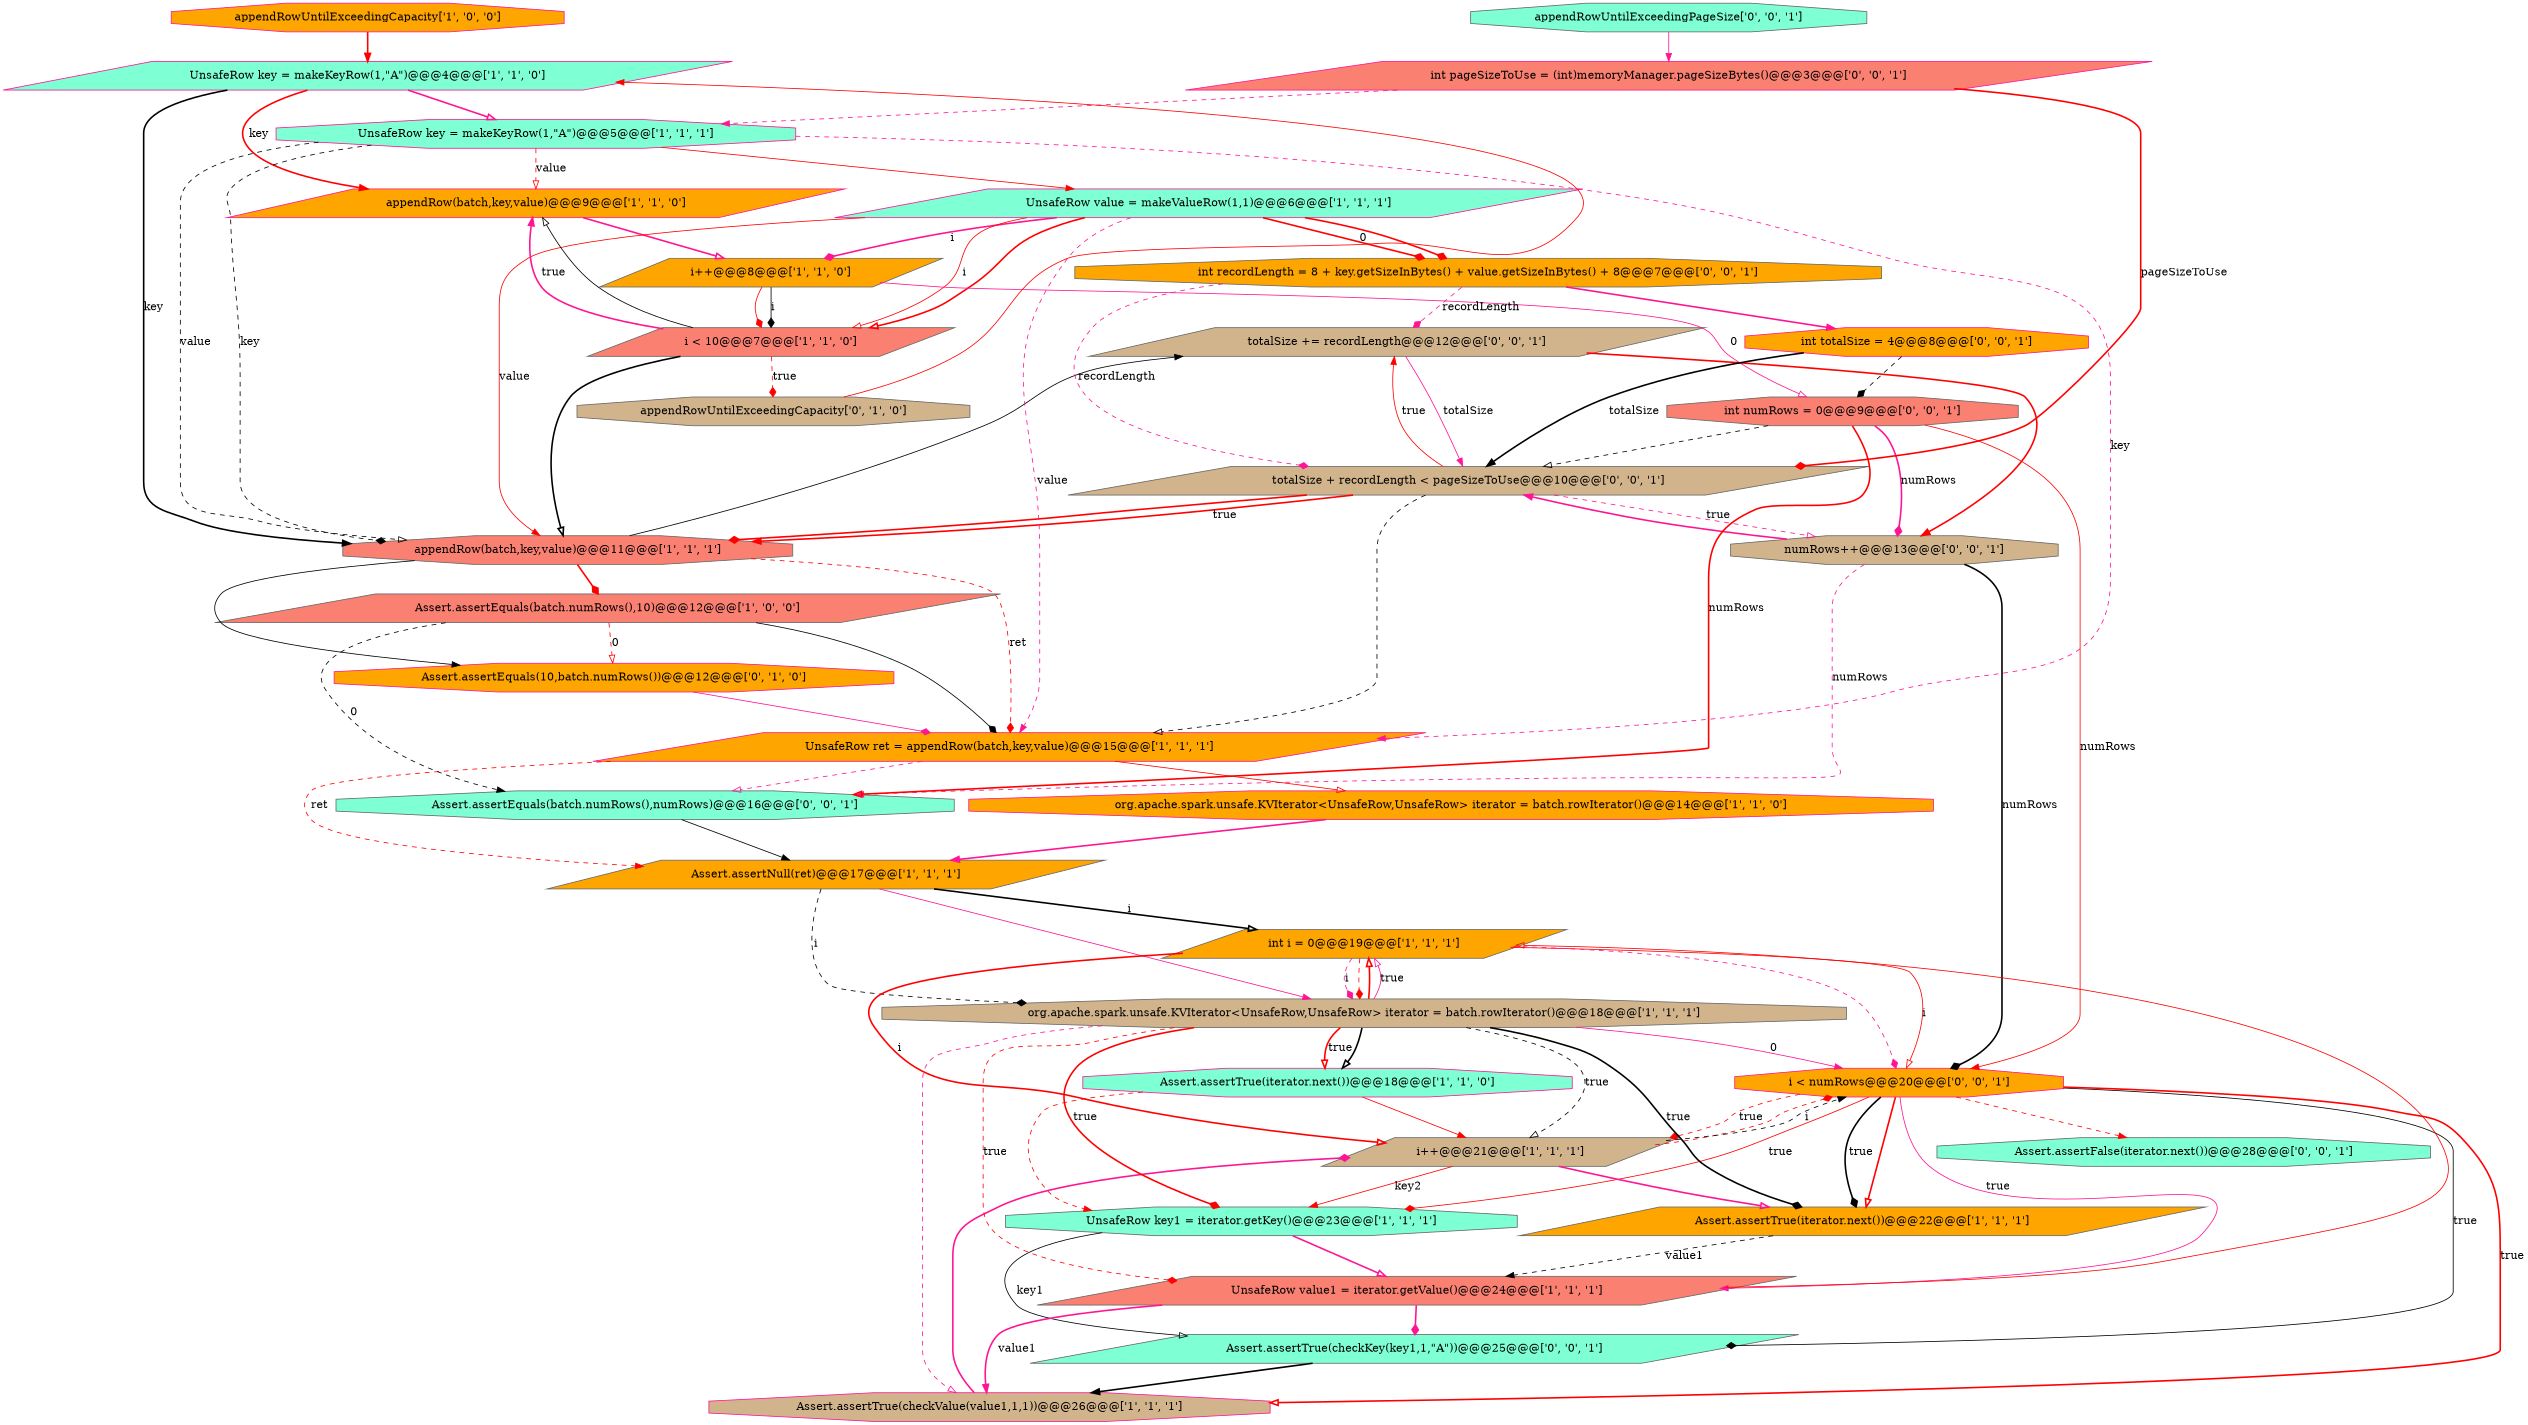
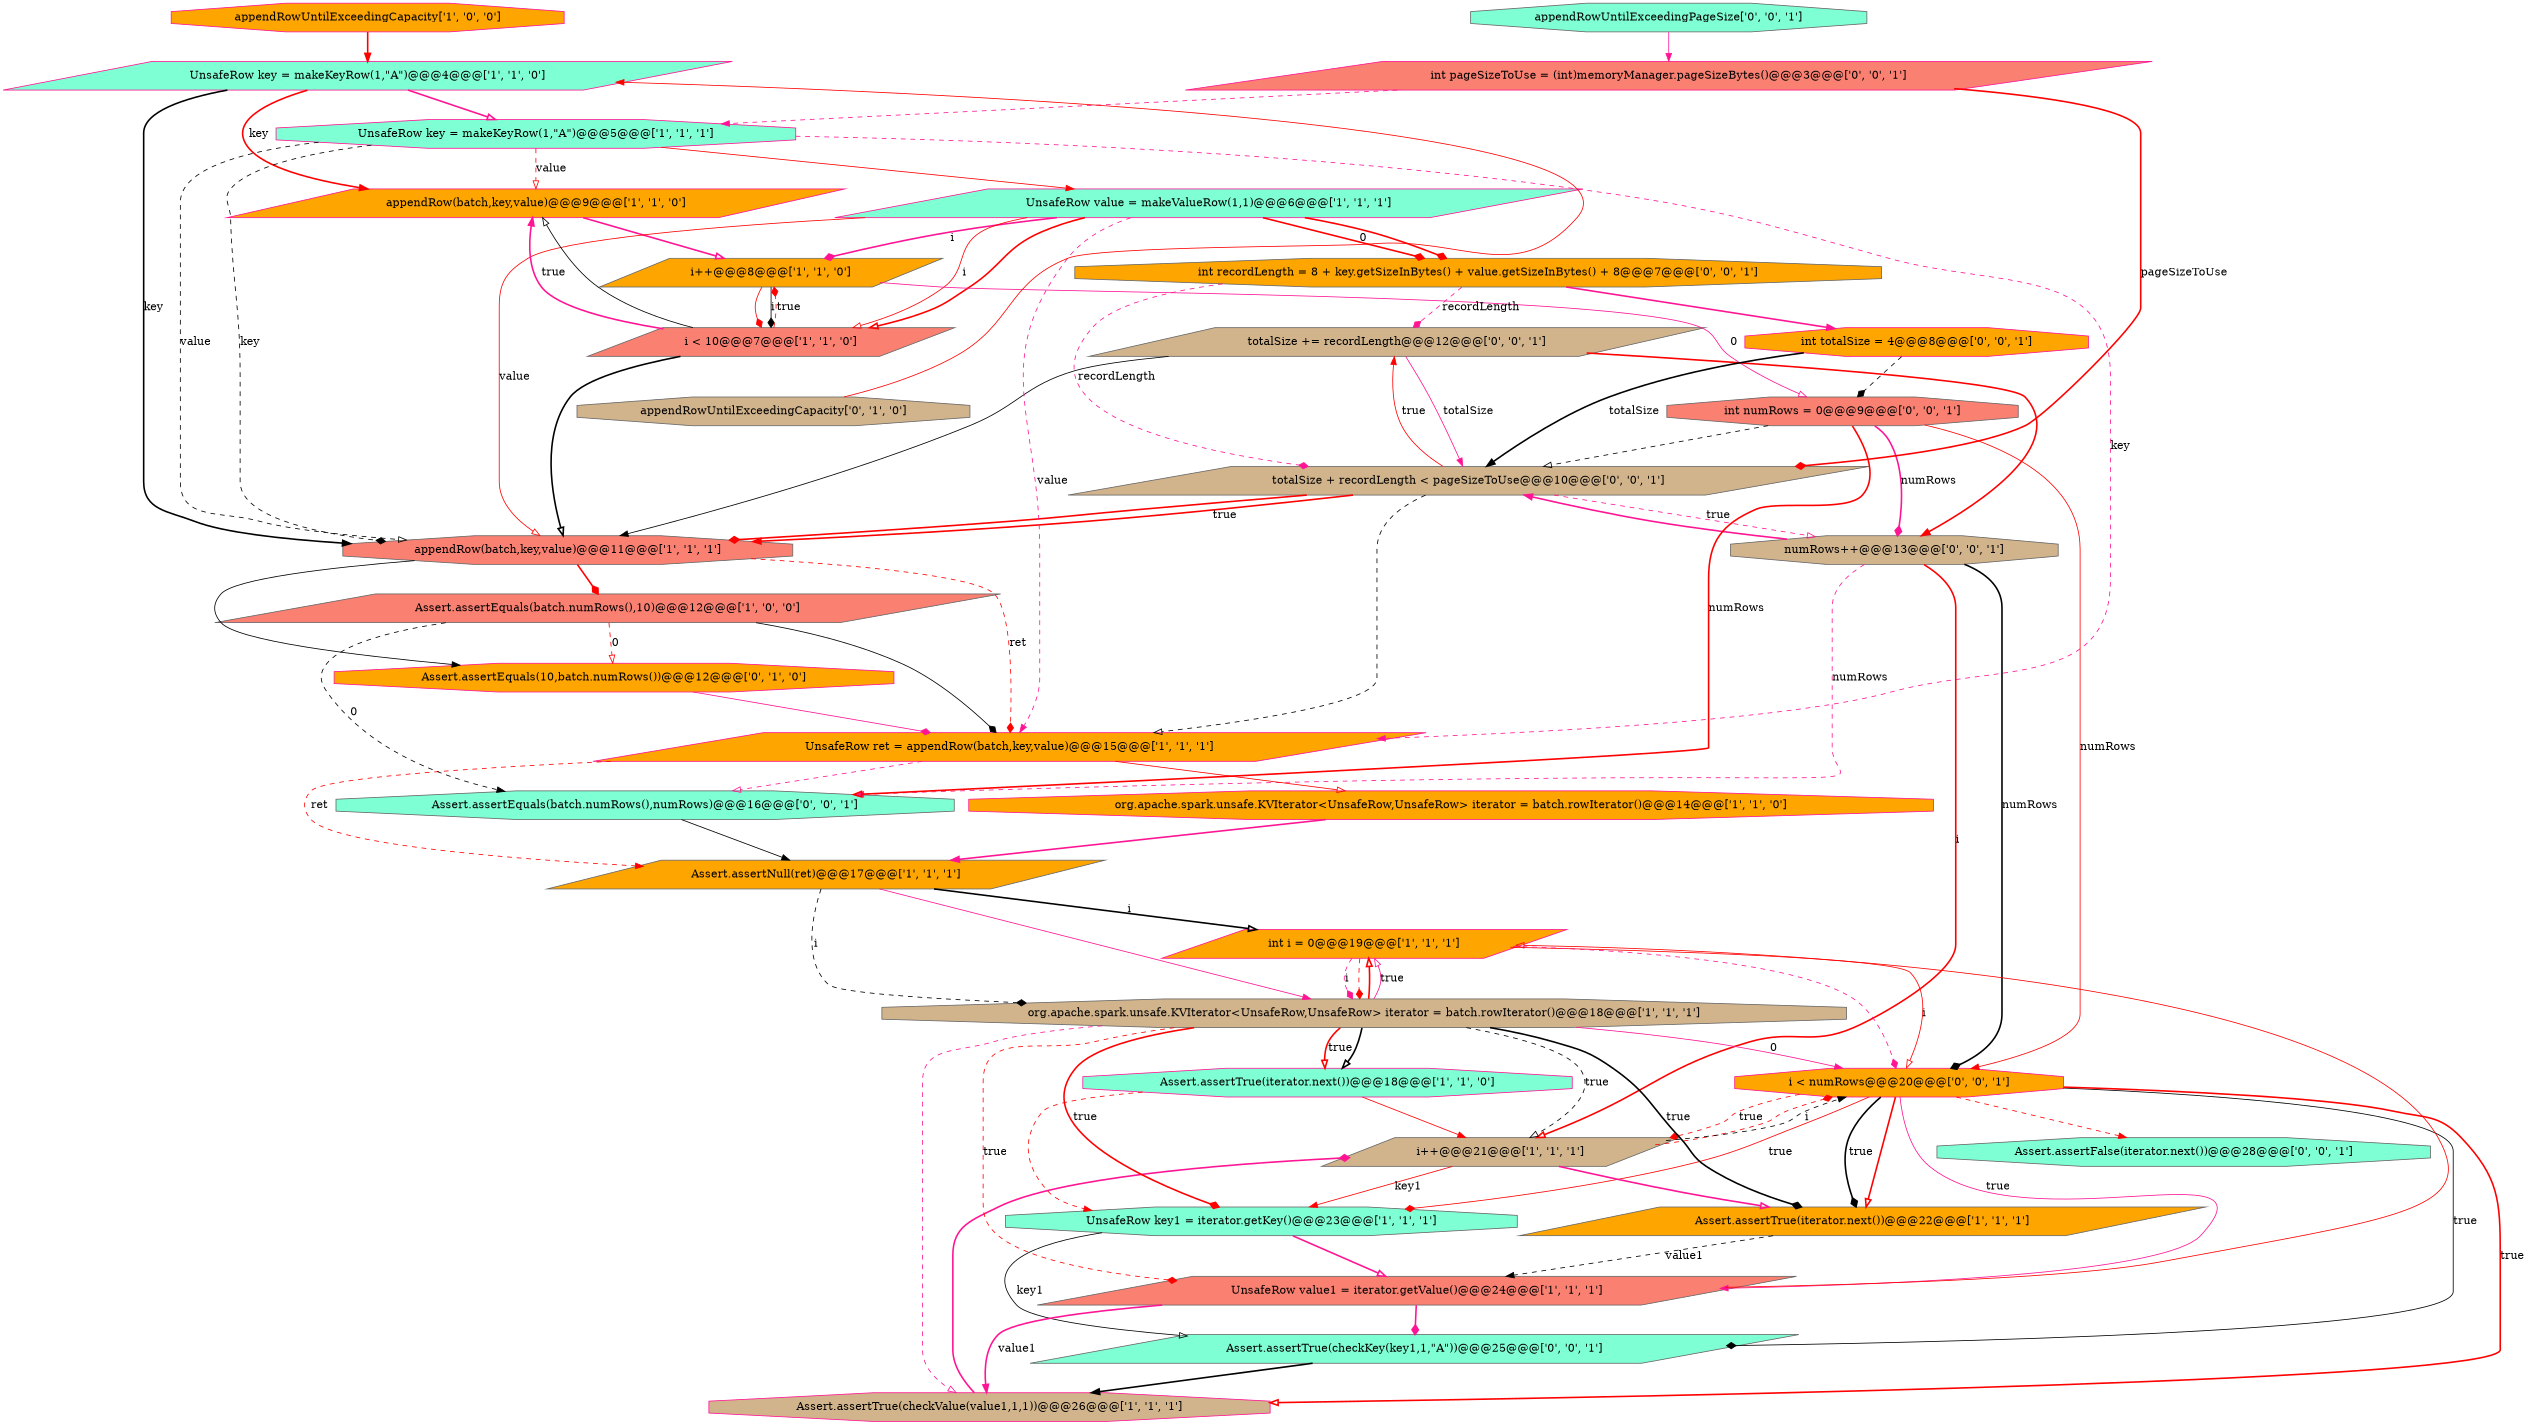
(548, 251) -> (548, 251)
(772, 372) -> (776, 312)
(907, 455) -> (902, 451)
(1364, 944) -> (1364, 944)
(946, 1080) -> (1950, 959)
(1408, 1187) -> (1408, 1187)
